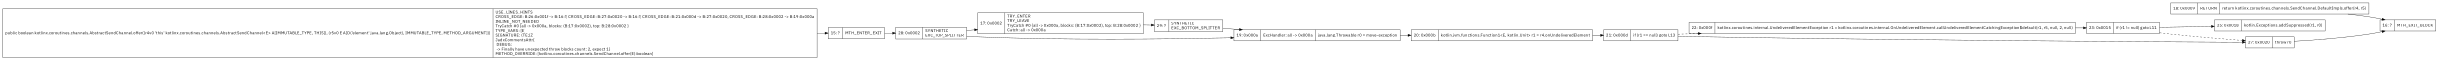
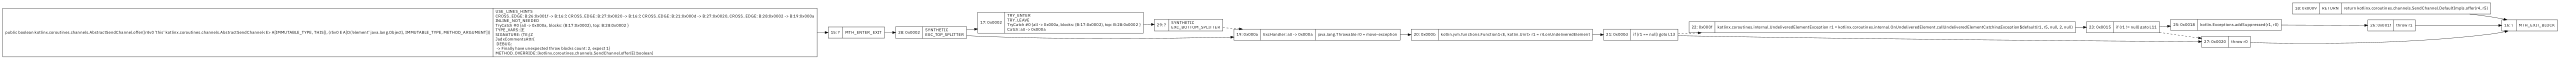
none -> (2392, 25)
(1231, 29) -> (1231, 28)
